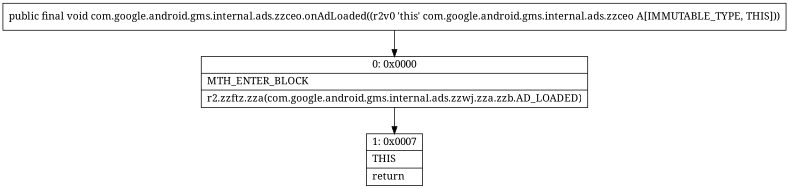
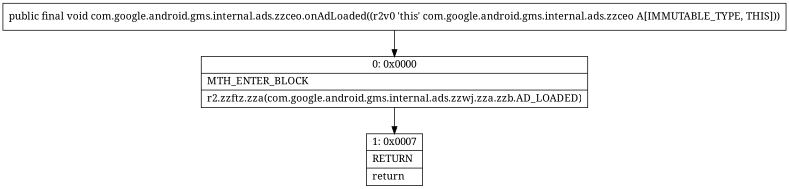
(384, 159) -> (393, 159)
